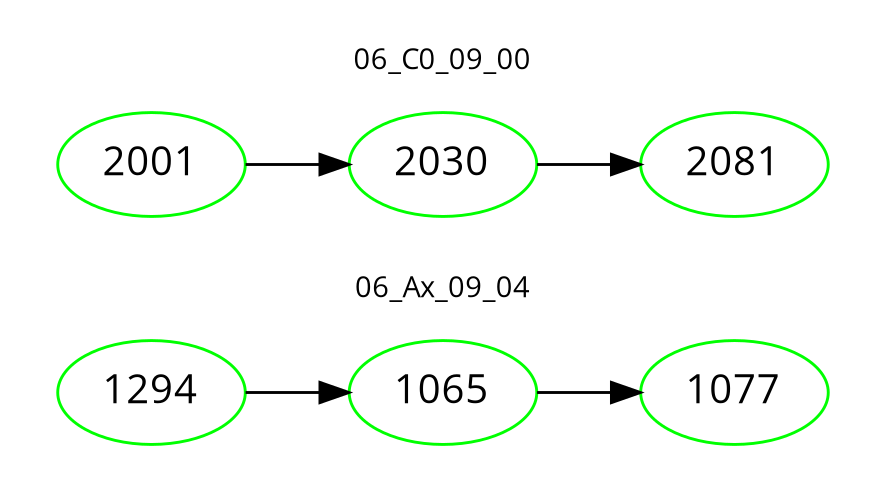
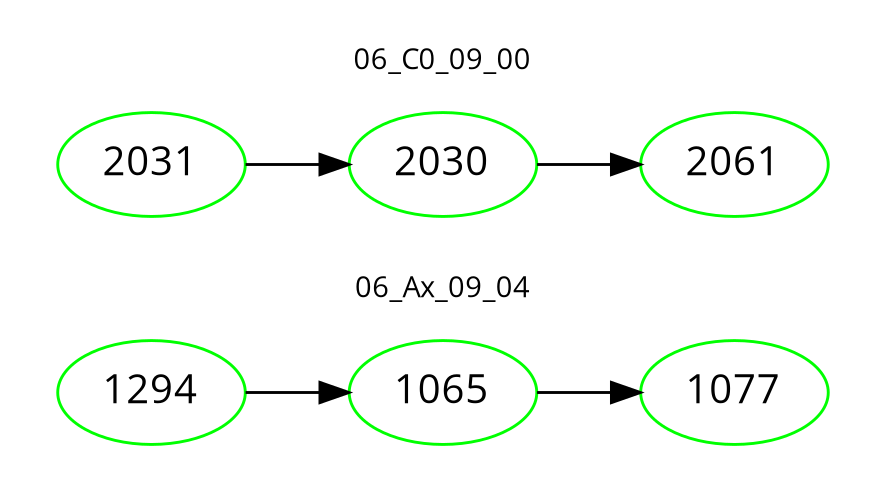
(152, 165) -> (152, 165)
(734, 165) -> (734, 165)
